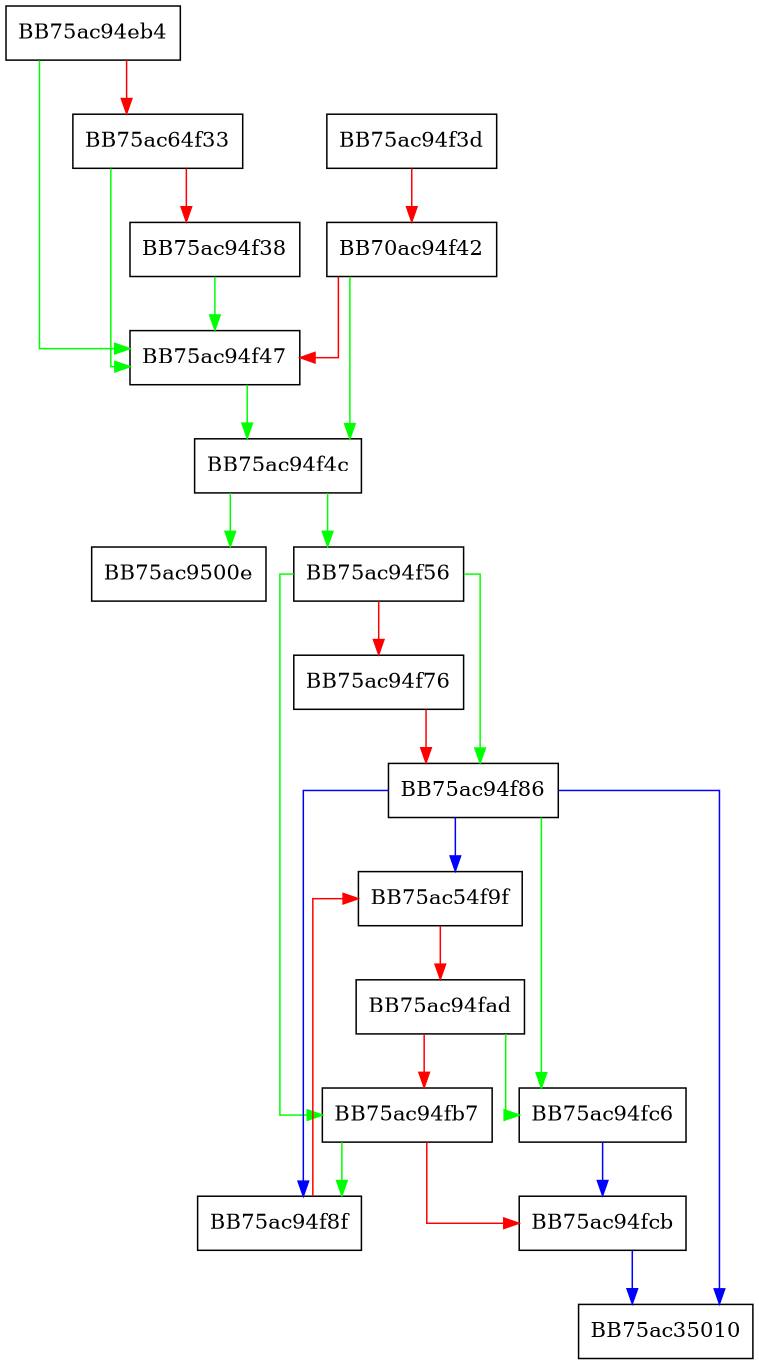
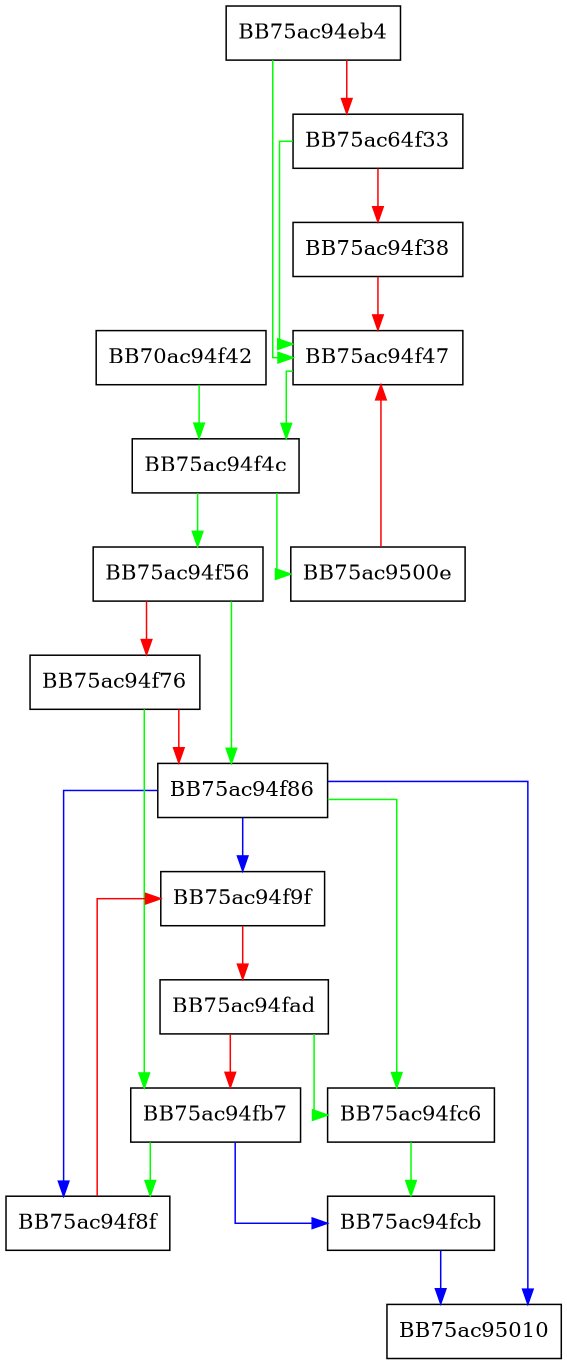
(412, 141) -> none
(215, 296) -> (378, 296)
(338, 329) -> (381, 473)
(280, 851) -> (144, 882)
(440, 899) -> (243, 899)
(603, 1161) -> (411, 1161)
(427, 1221) -> (235, 1221)
(666, 1331) -> (474, 1331)
